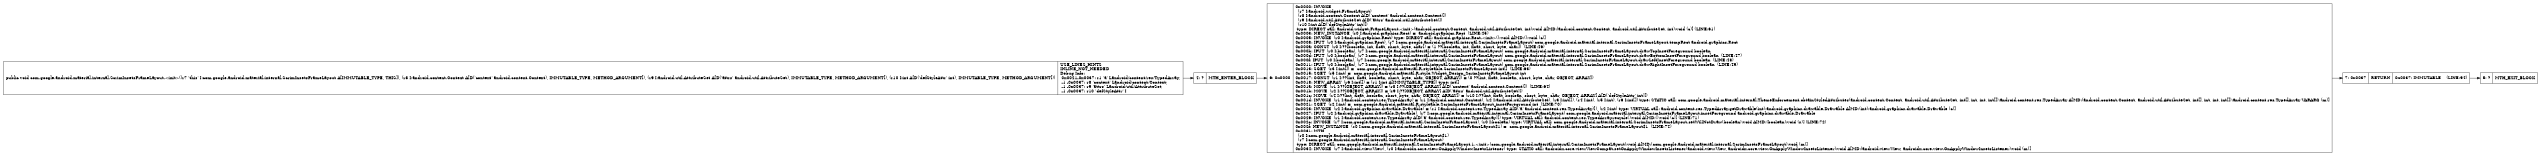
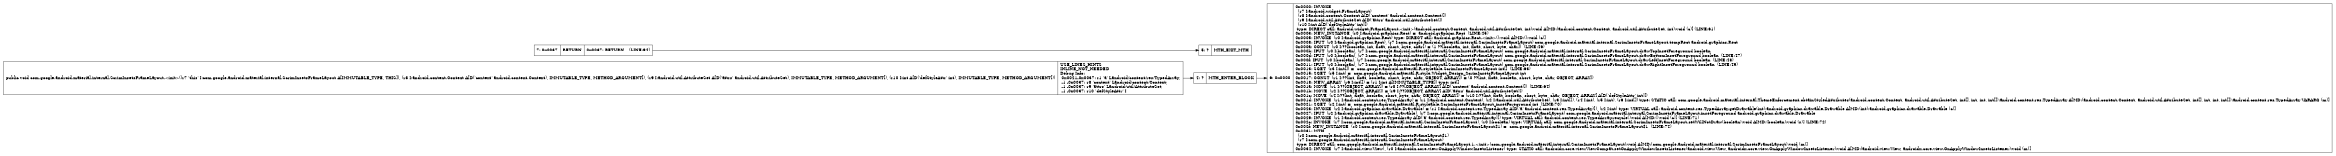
(2336, 78) -> none
(2431, 78) -> (618, 50)
(2515, 78) -> (1231, 50)
